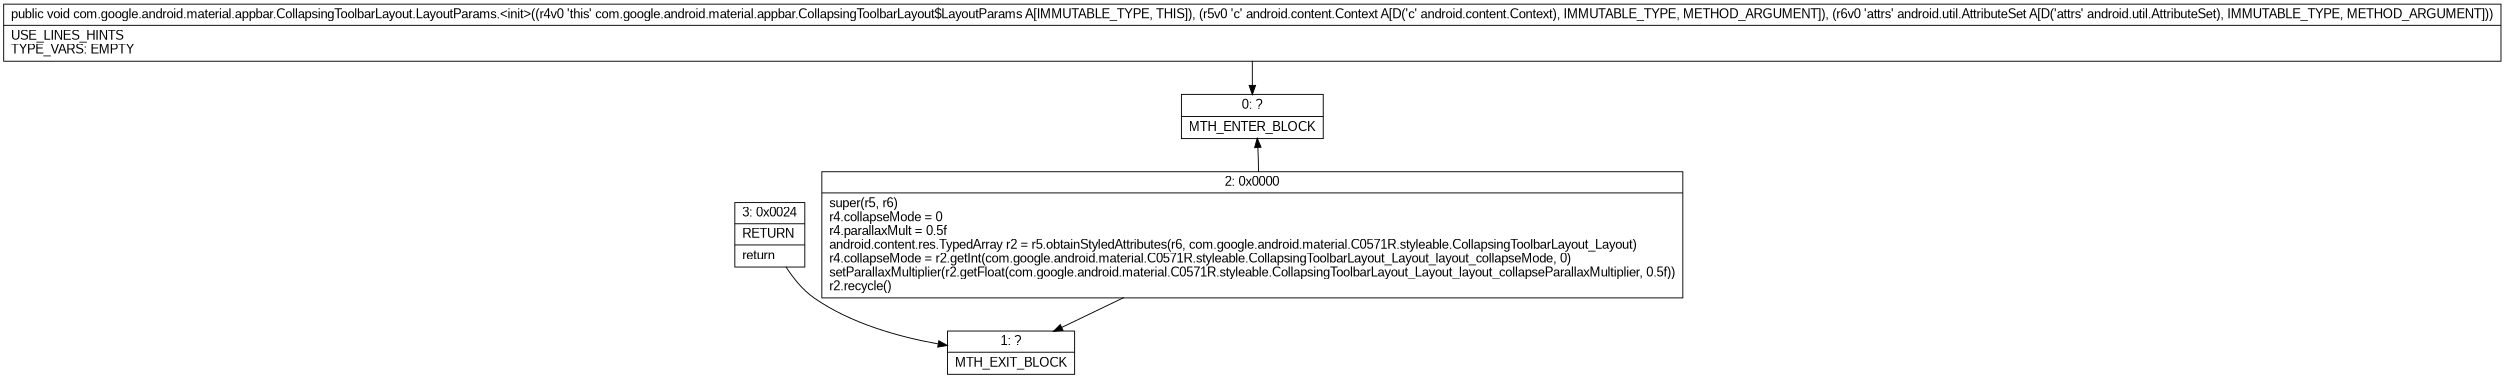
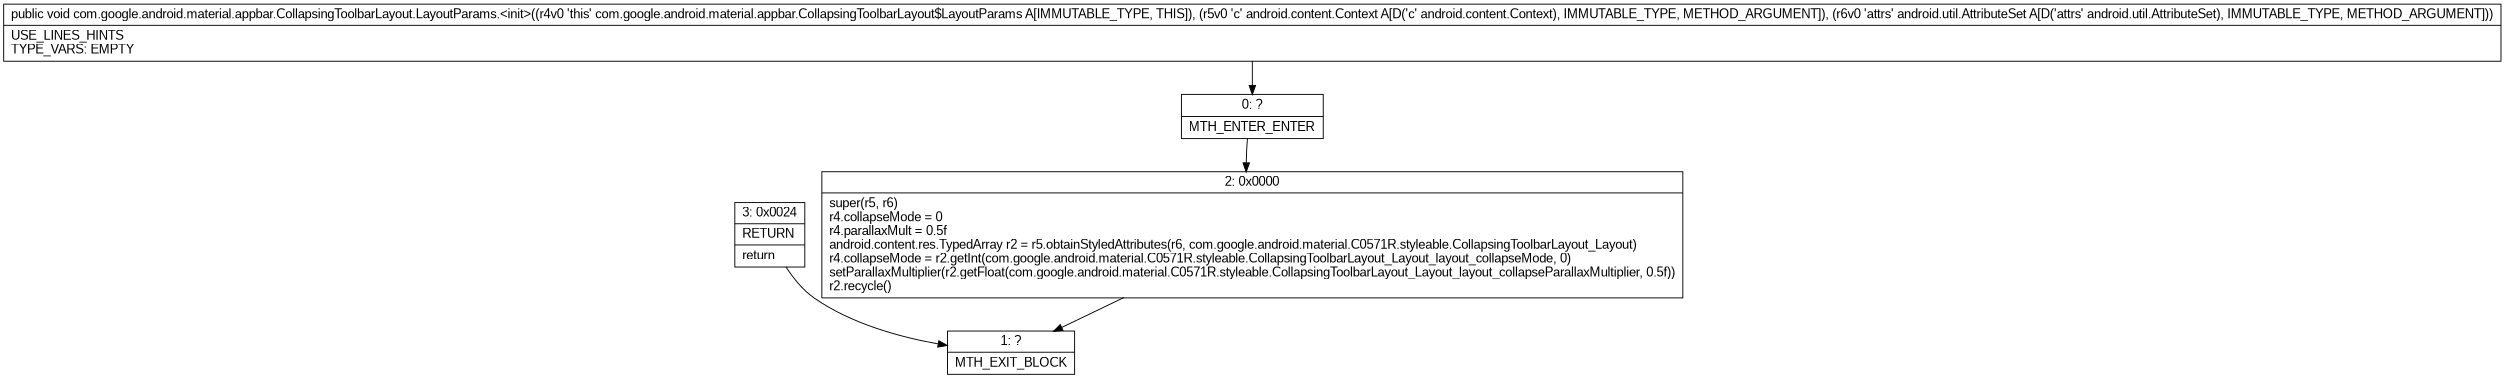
(1252, 127) -> (1252, 127)
(1258, 160) -> (1247, 150)
